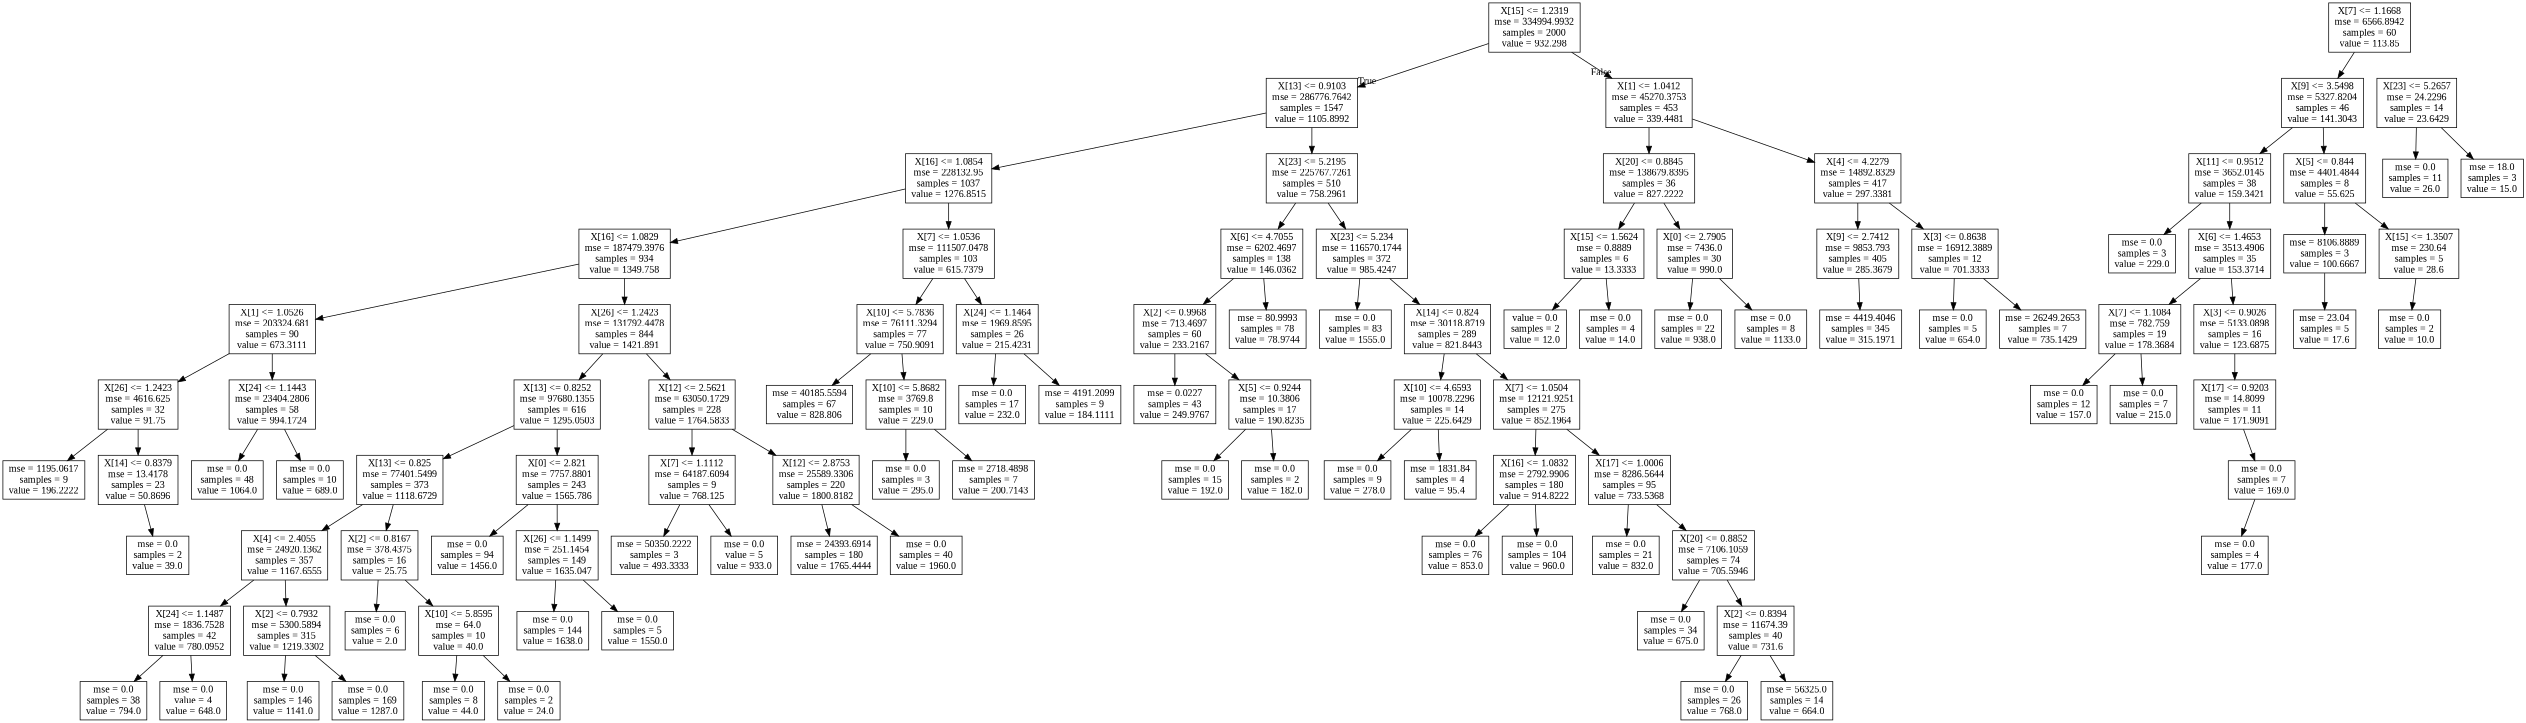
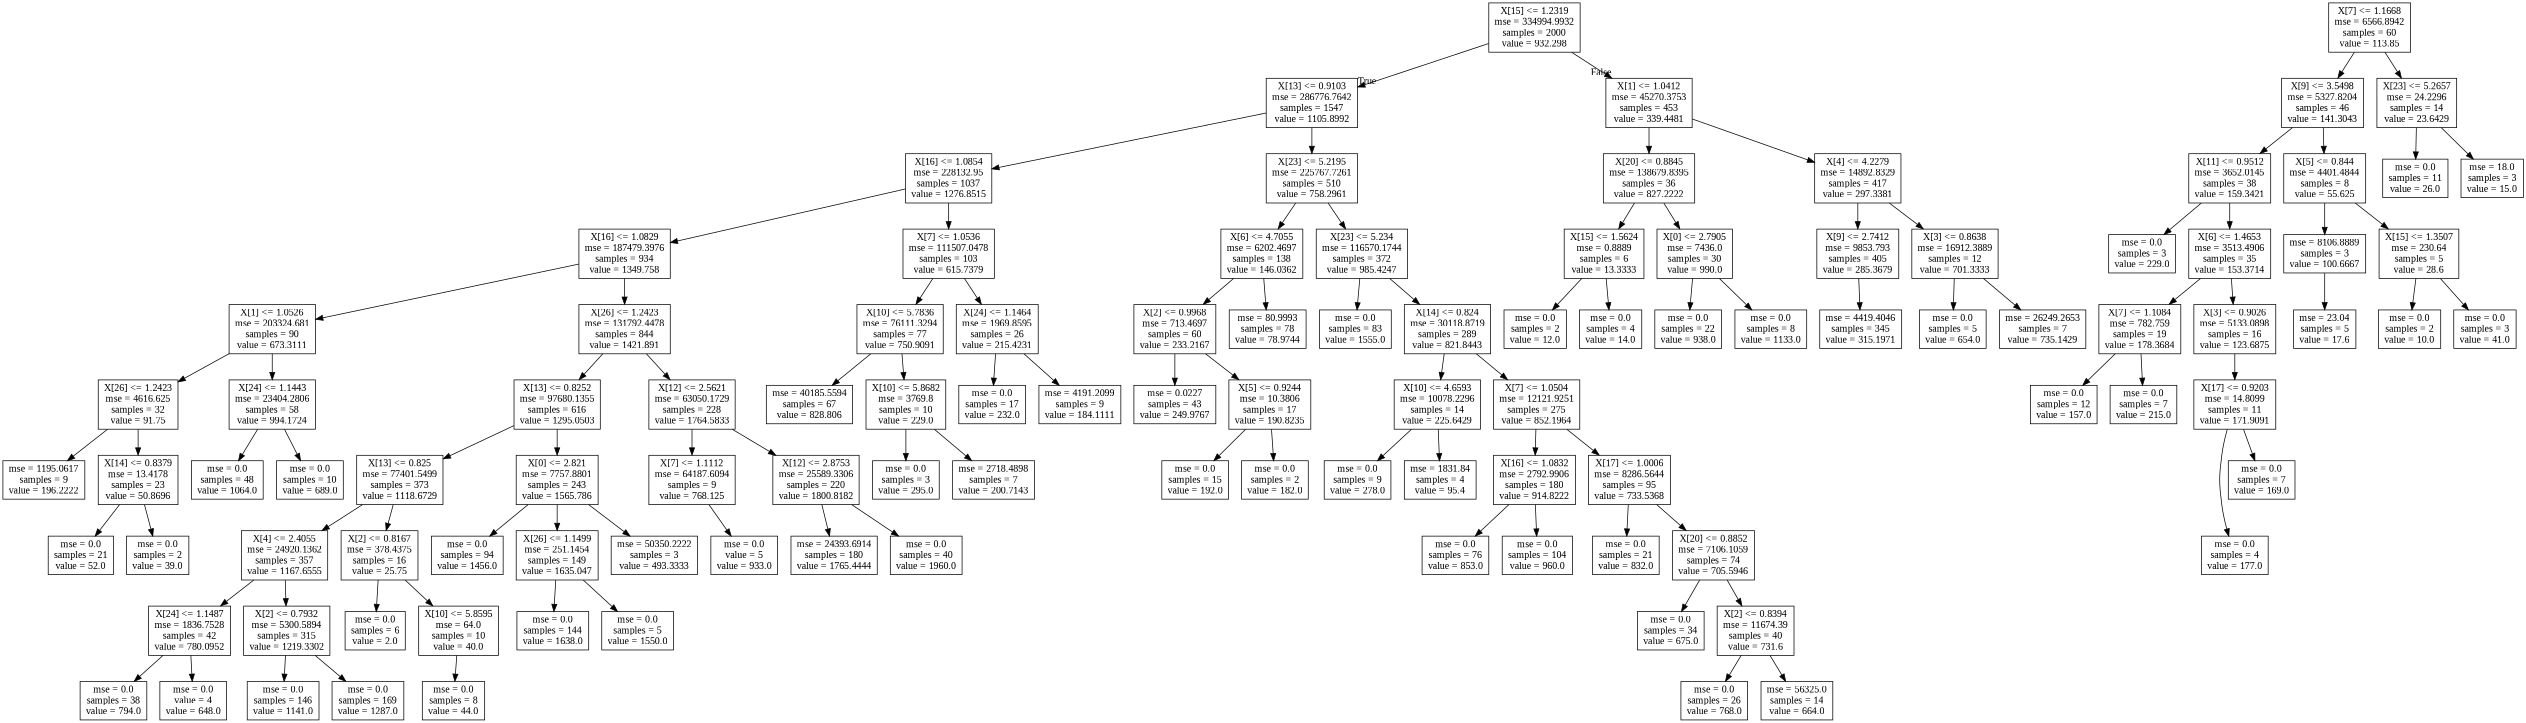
none -> (2391, 62)
(1535, 329) -> (1535, 329)
none -> (2485, 329)
(2249, 514) -> (2220, 479)
(673, 517) -> (606, 518)
none -> (81, 555)
(529, 701) -> none
